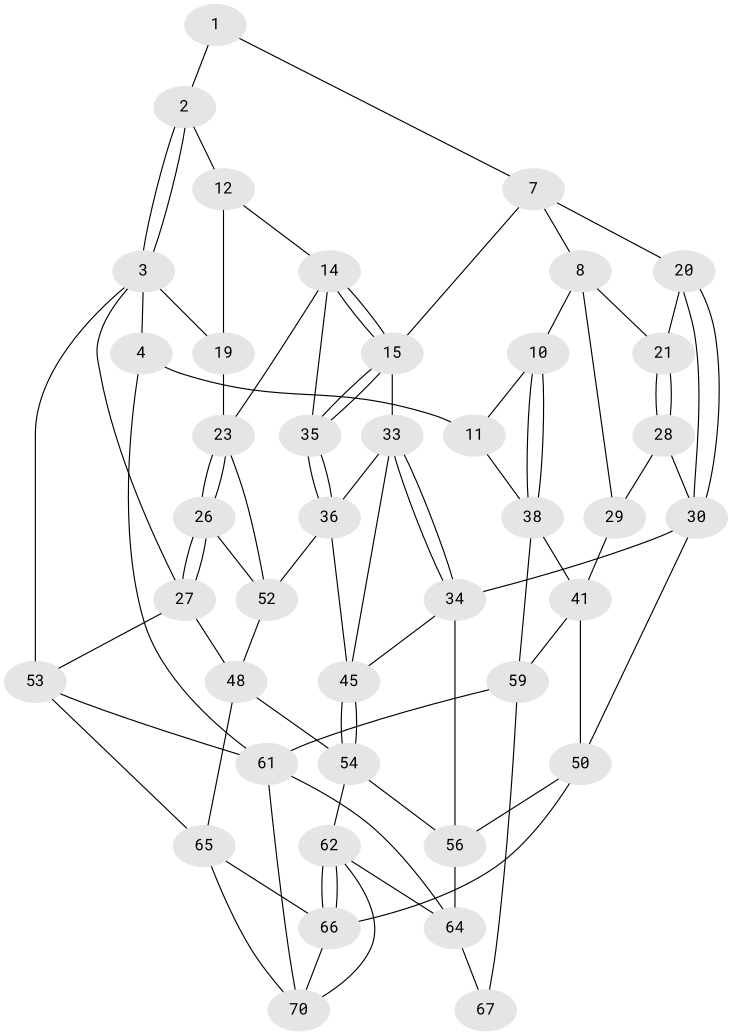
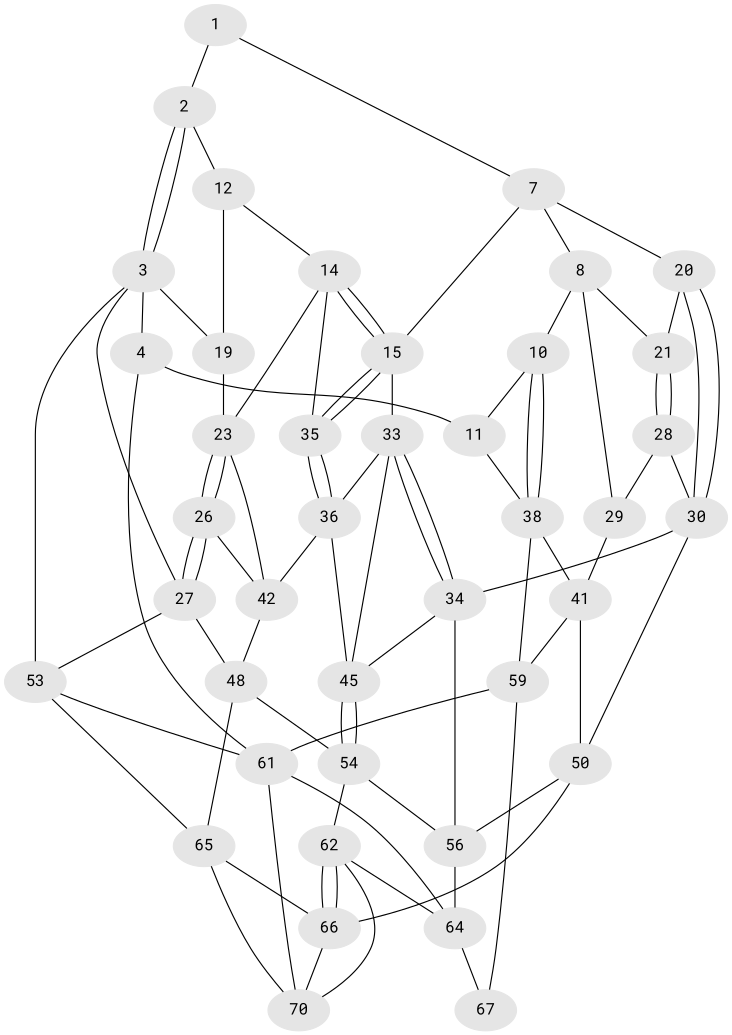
(267, 600) -> (267, 600)
